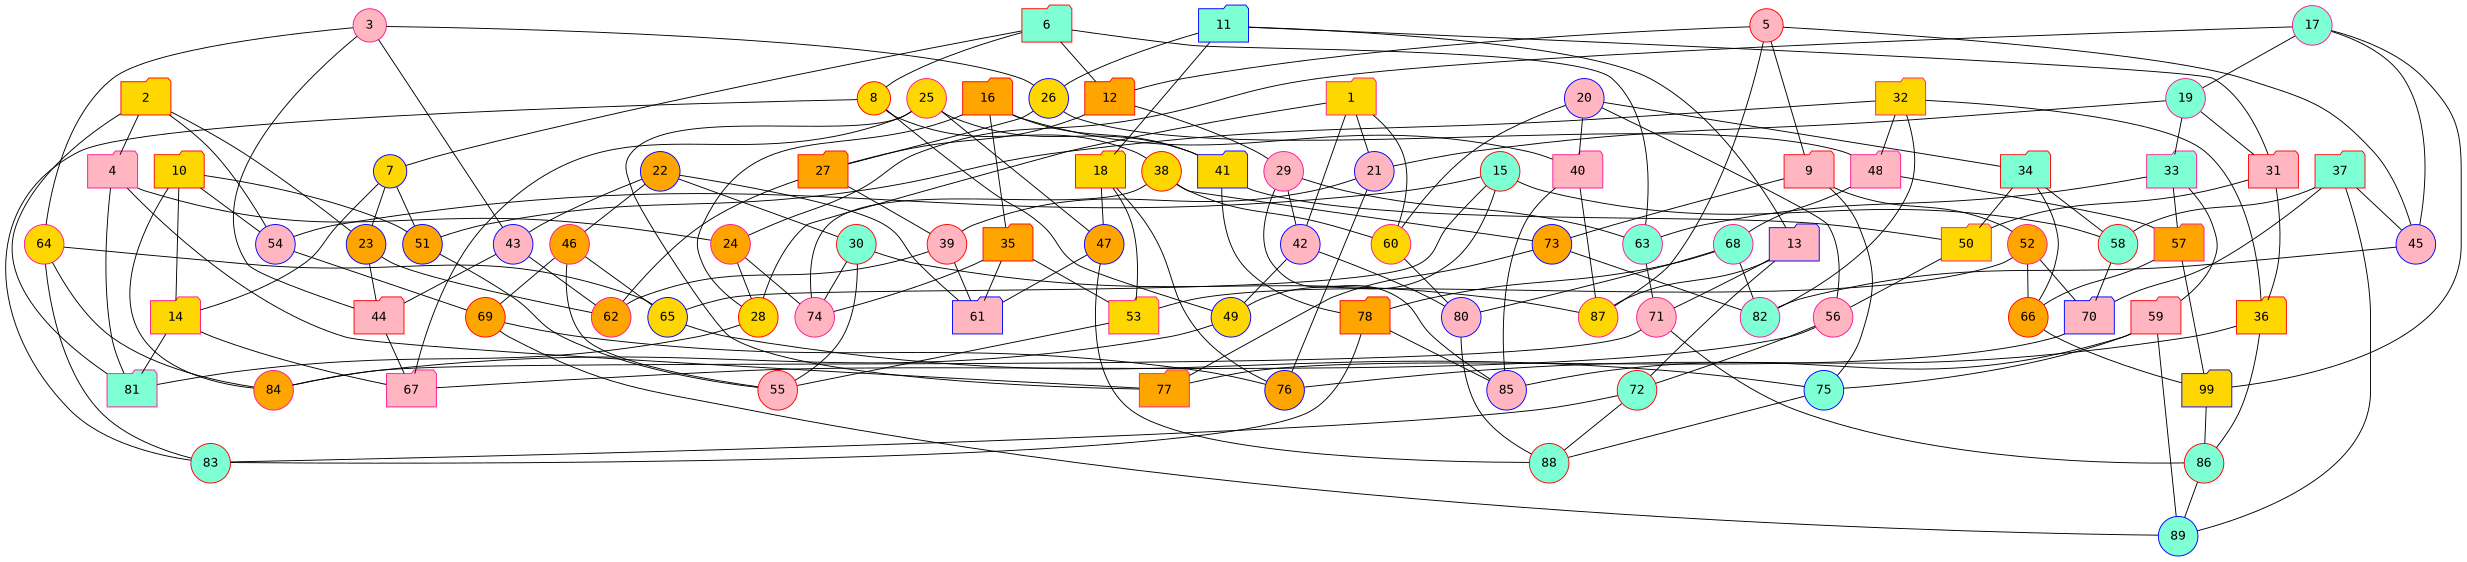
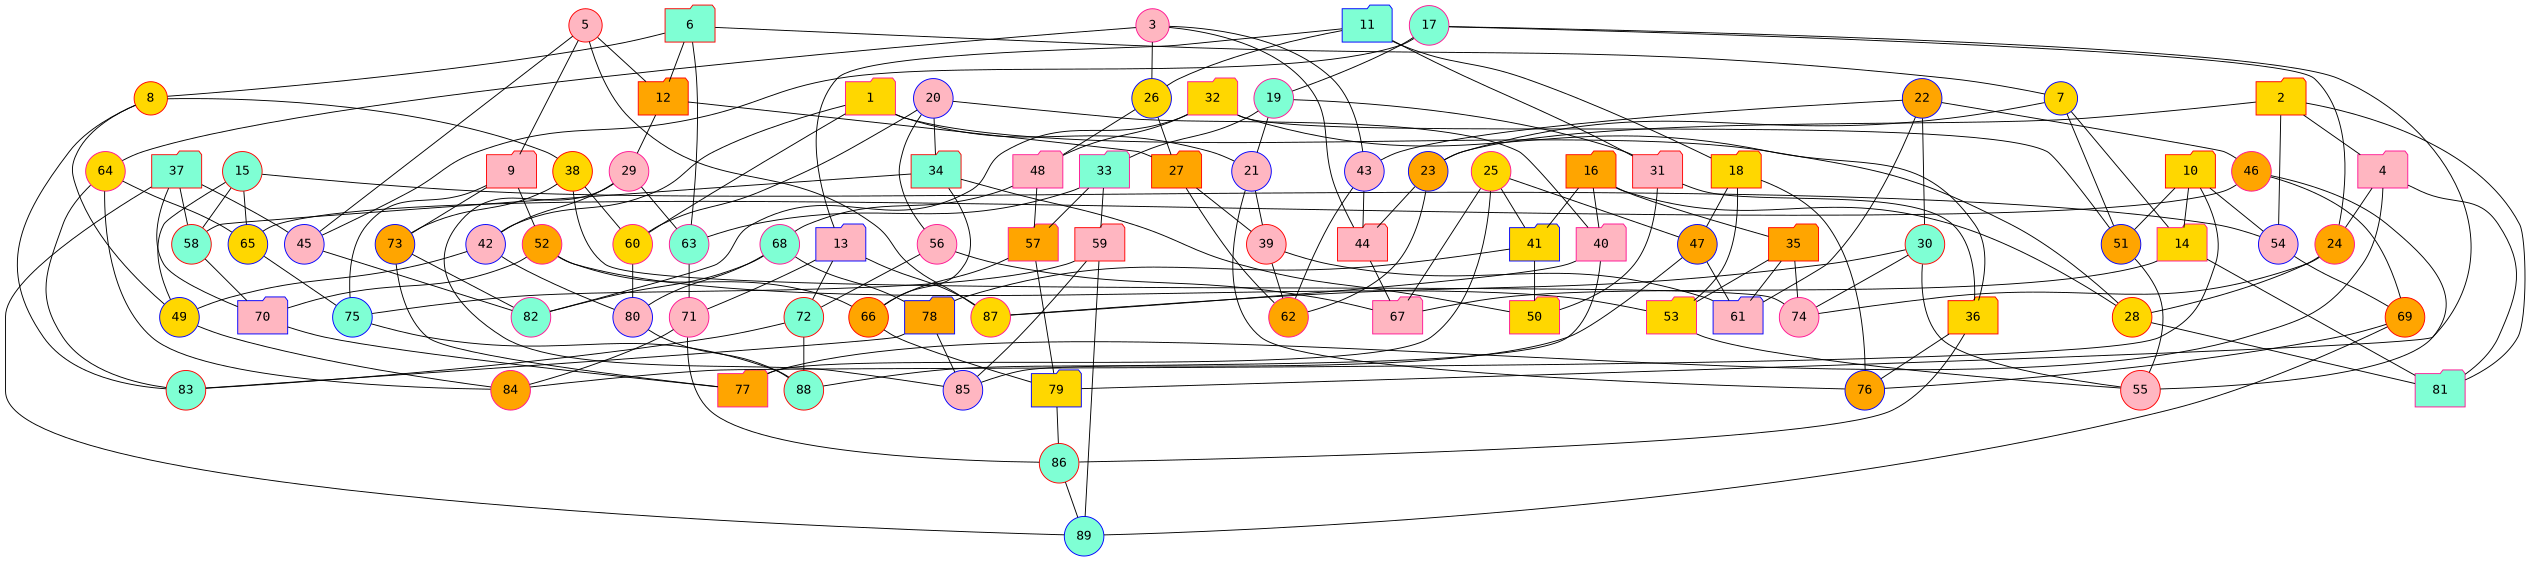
(1882, 290) -> none
(1365, 317) -> (930, 317)
(2207, 390) -> (1056, 390)
